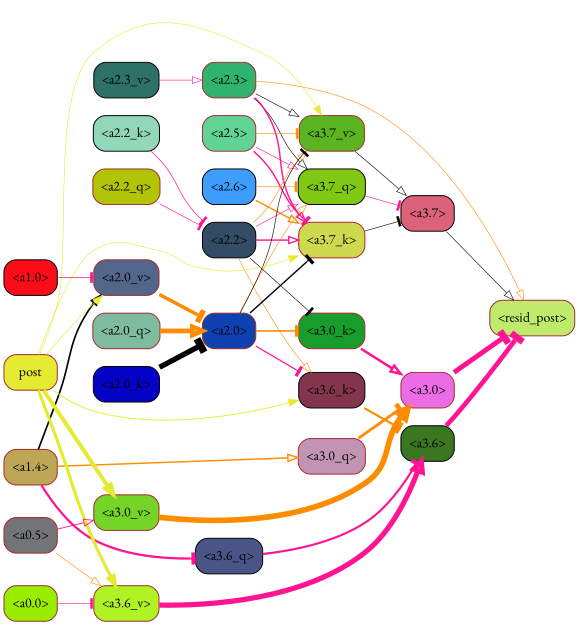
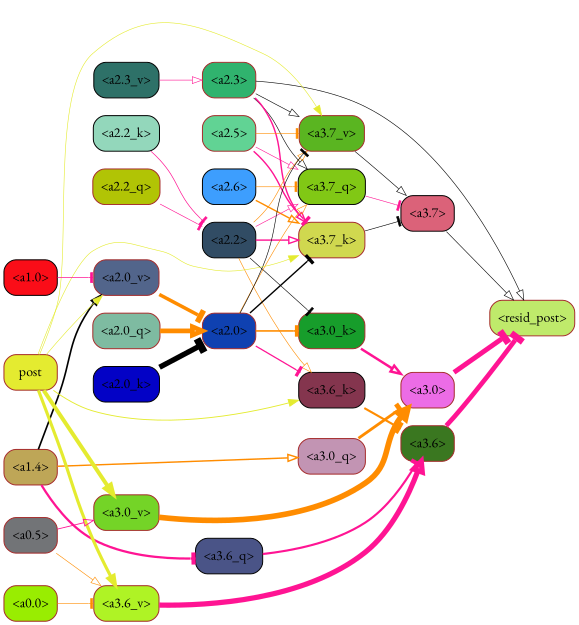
(419, 145) -> (419, 145)
(428, 444) -> (428, 444)
(73, 603) -> (73, 603)
